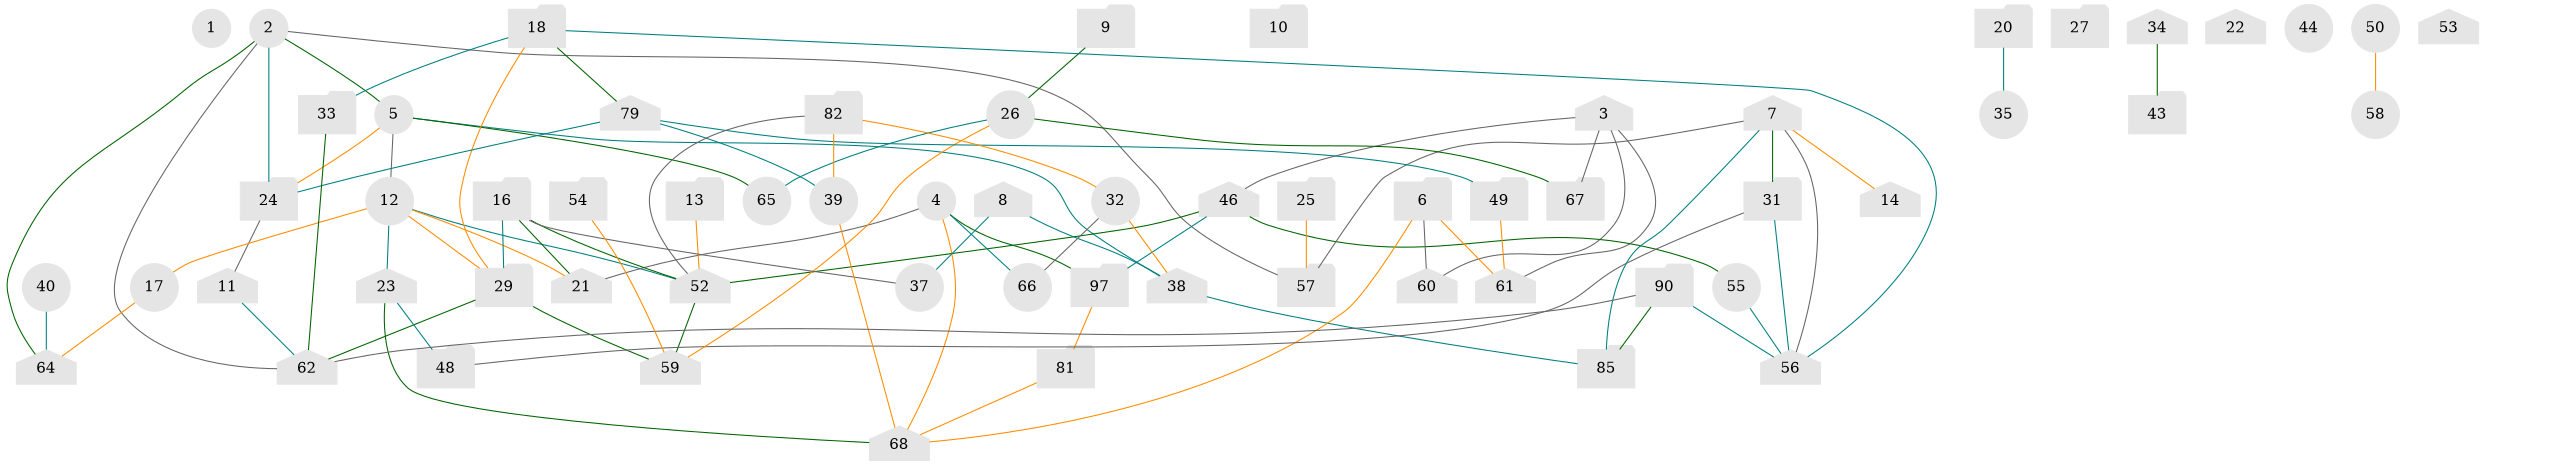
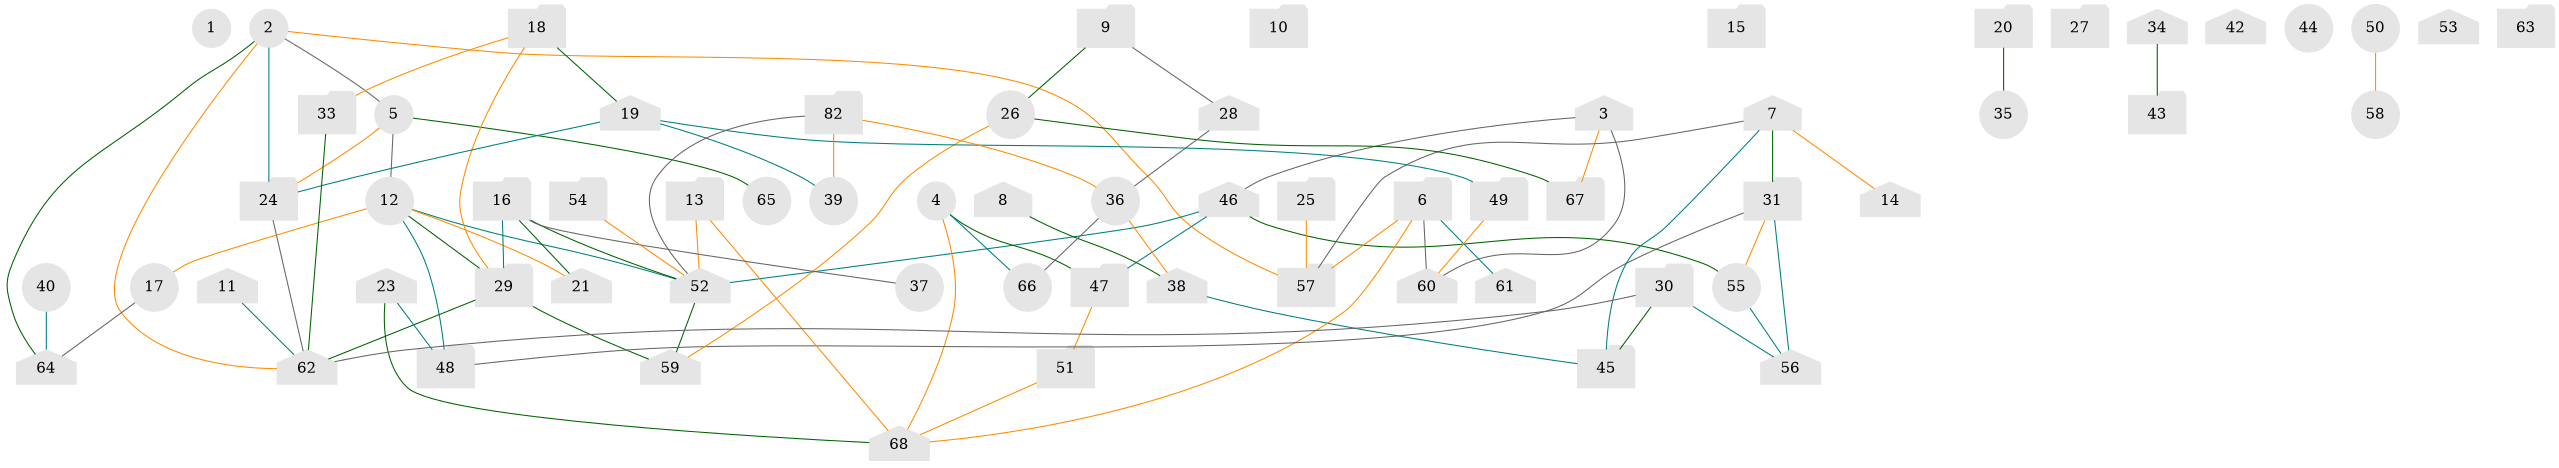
none -> (1737, 28)
(2236, 28) -> (2236, 28)
none -> (2526, 28)
(818, 60) -> (818, 60)
(431, 63) -> (431, 63)
(1382, 68) -> none
(333, 69) -> (333, 69)
(2004, 69) -> (2004, 69)
(630, 115) -> (630, 115)
none -> (1229, 115)
(767, 143) -> none
(858, 154) -> none
(1590, 156) -> (1590, 156)
(1116, 201) -> (1116, 201)
(1639, 237) -> none
none -> (1373, 238)
(1817, 239) -> none
(444, 242) -> (444, 242)
(962, 243) -> none
none -> (1755, 243)
(126, 245) -> (126, 245)
(762, 245) -> none
(1095, 245) -> (1095, 245)
(388, 247) -> (432, 283)
(1503, 248) -> (1457, 252)
(1471, 251) -> (1471, 251)
(244, 252) -> (288, 286)
(965, 252) -> (965, 252)
(632, 284) -> (654, 255)
(1100, 287) -> (1100, 287)
(1665, 287) -> (1665, 287)
(866, 321) -> (795, 320)
(99, 329) -> (99, 329)
(1066, 369) -> (1066, 369)
(1606, 369) -> (1606, 369)
